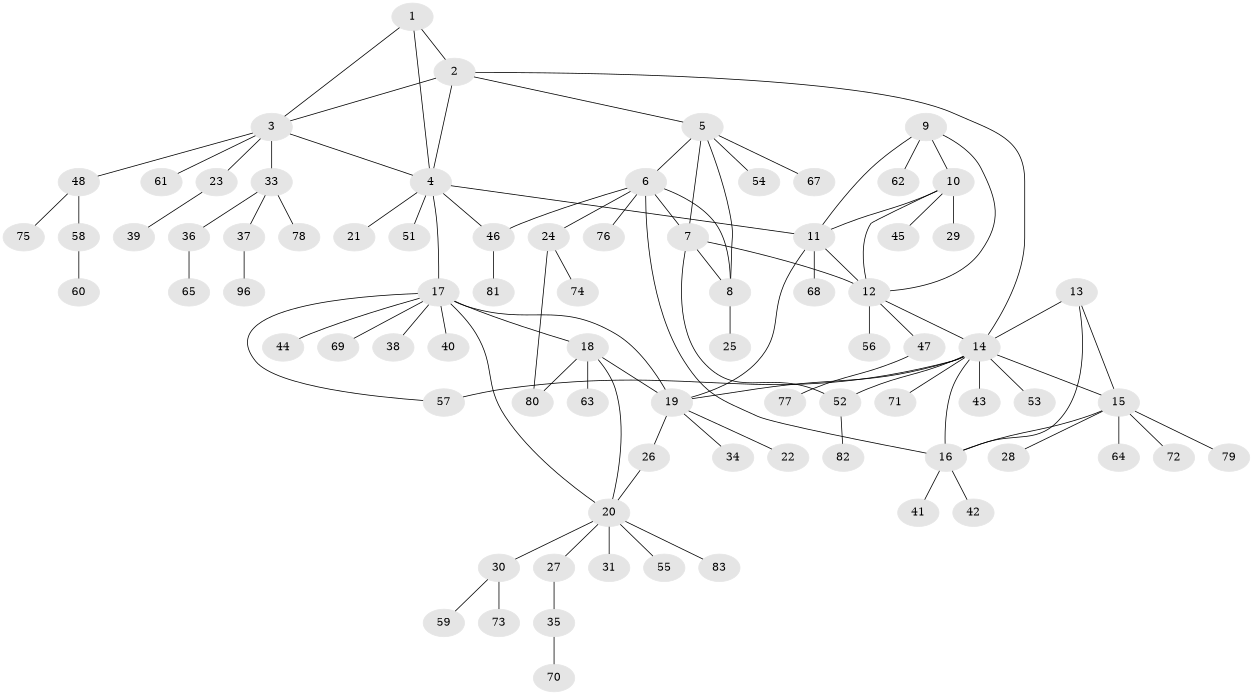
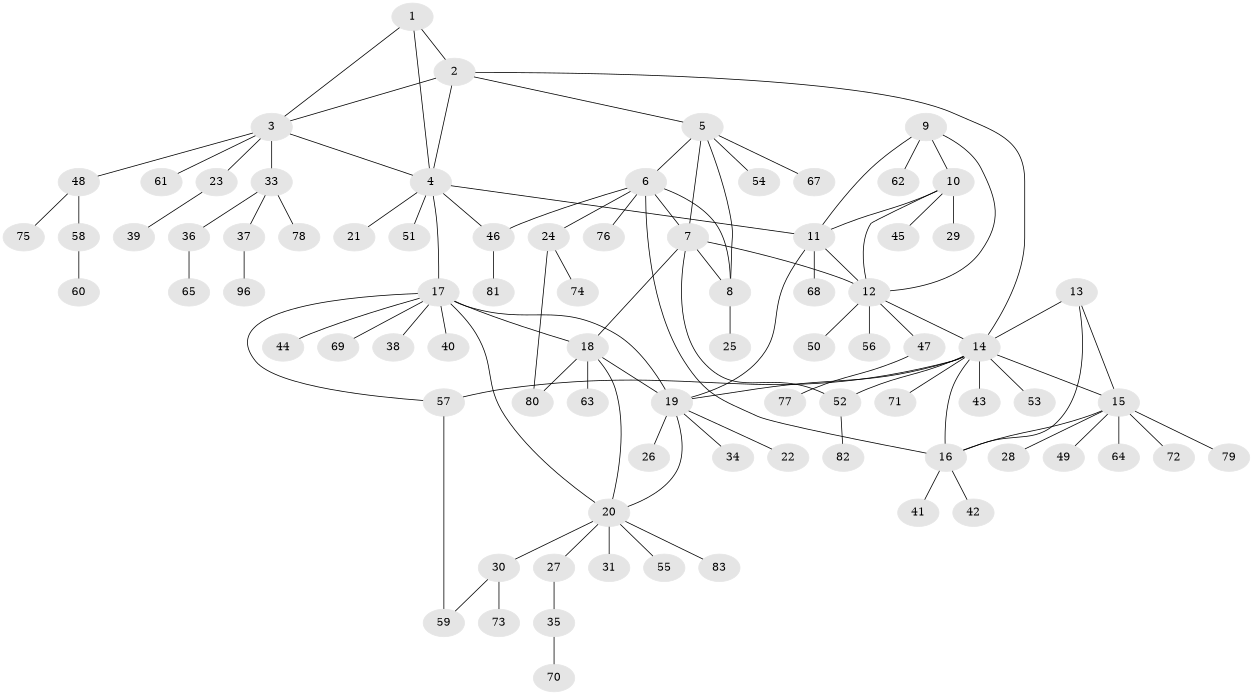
none -> (638, 292)
none -> (814, 347)
none -> (1064, 458)
(629, 485) -> (675, 473)
none -> (444, 513)
